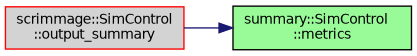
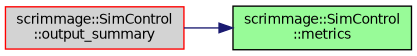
(322, 28) -> (322, 28)
